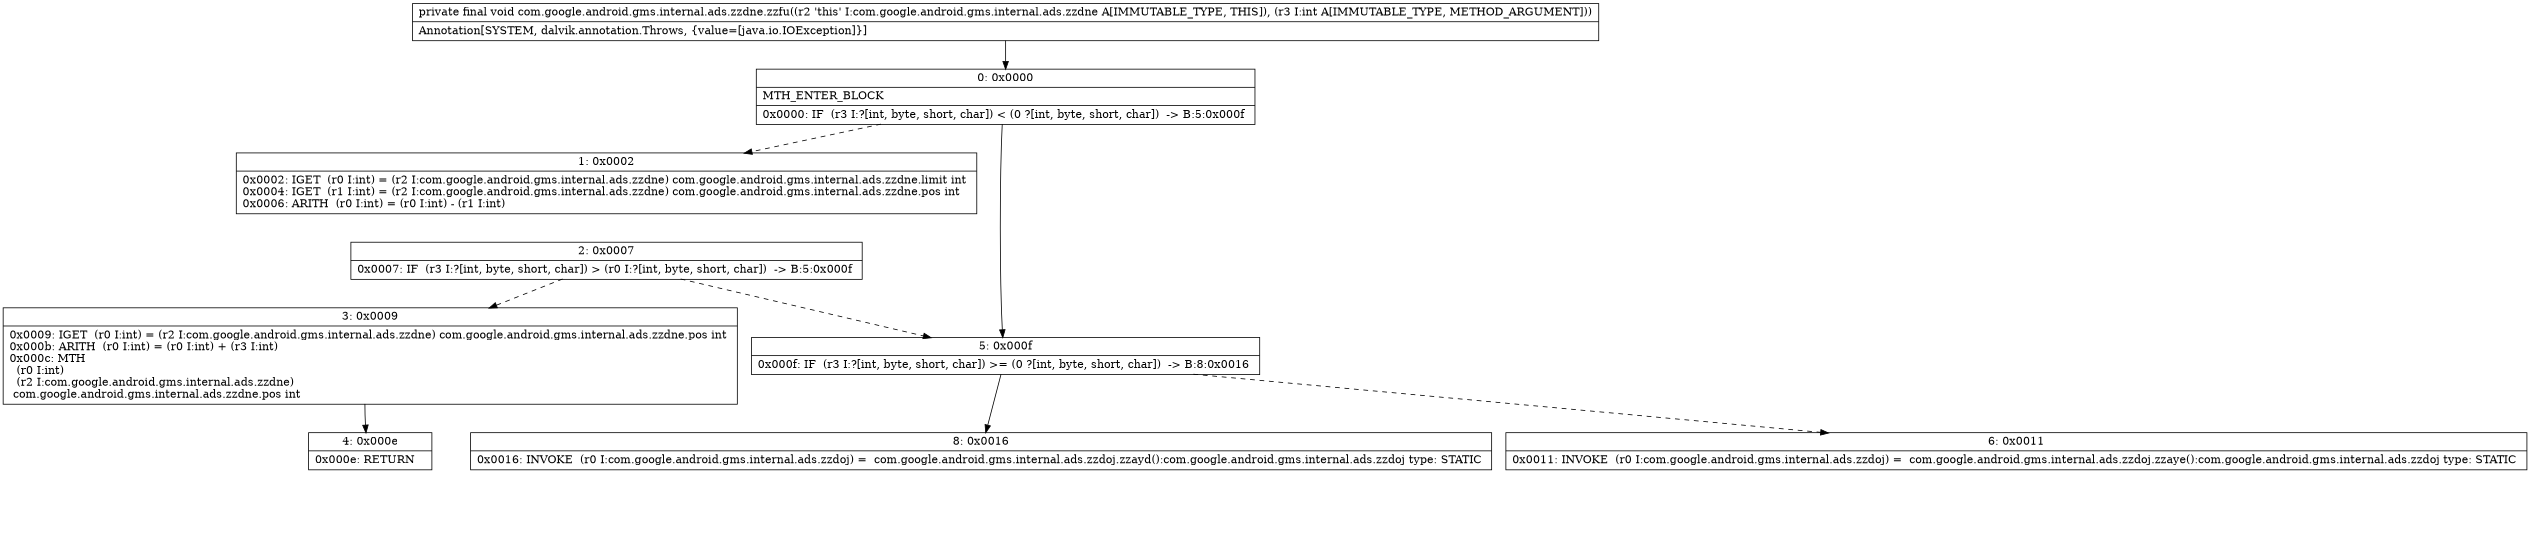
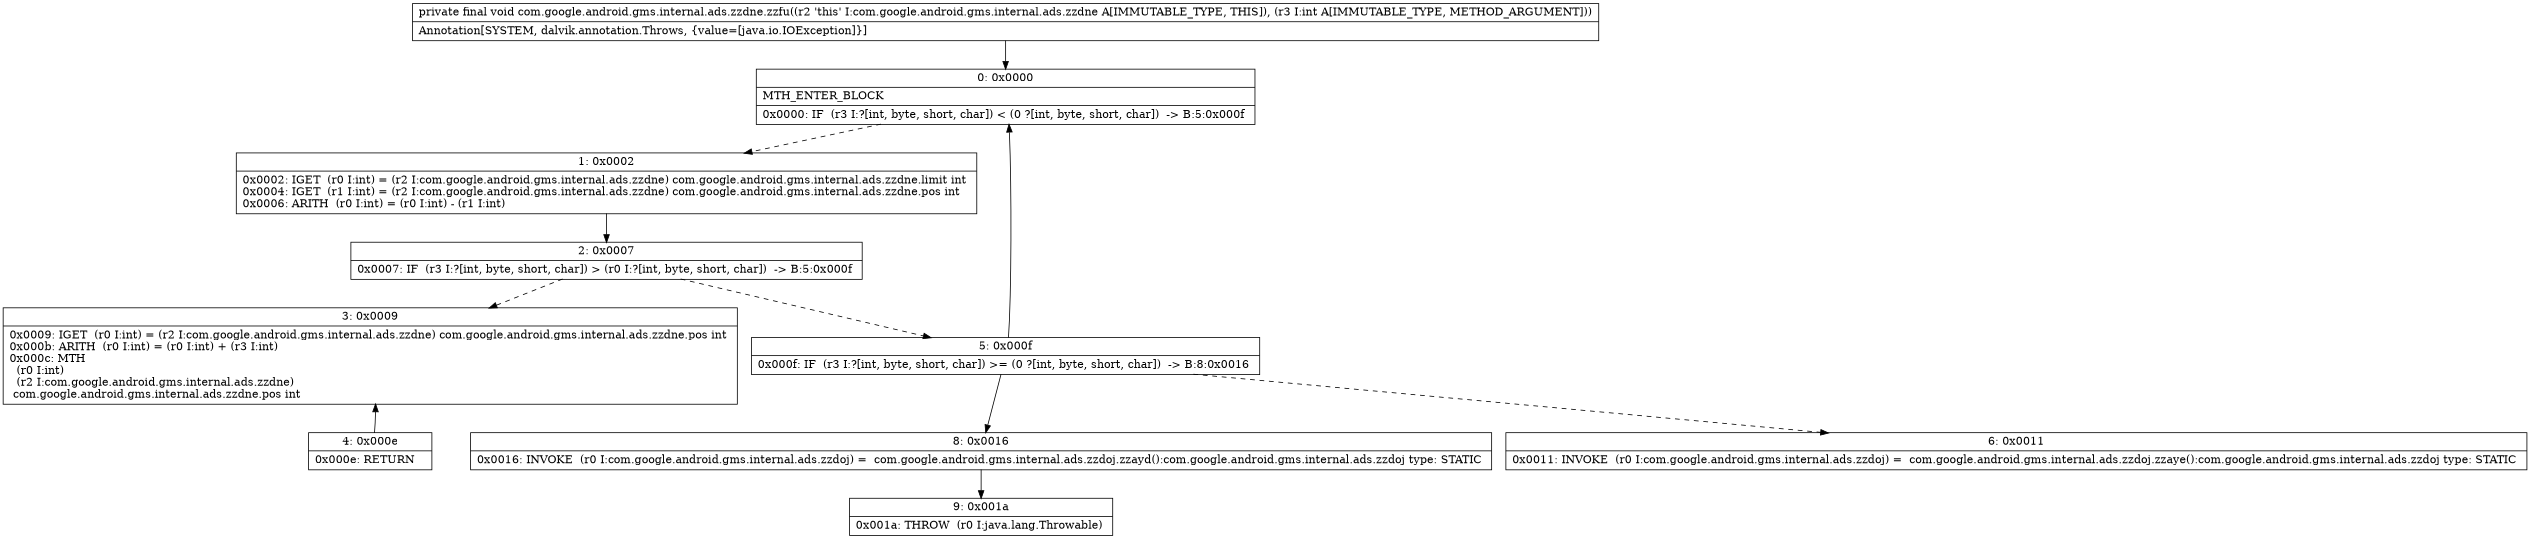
none -> (607, 224)
(1000, 227) -> (1011, 235)
(365, 414) -> (375, 422)
none -> (981, 517)
